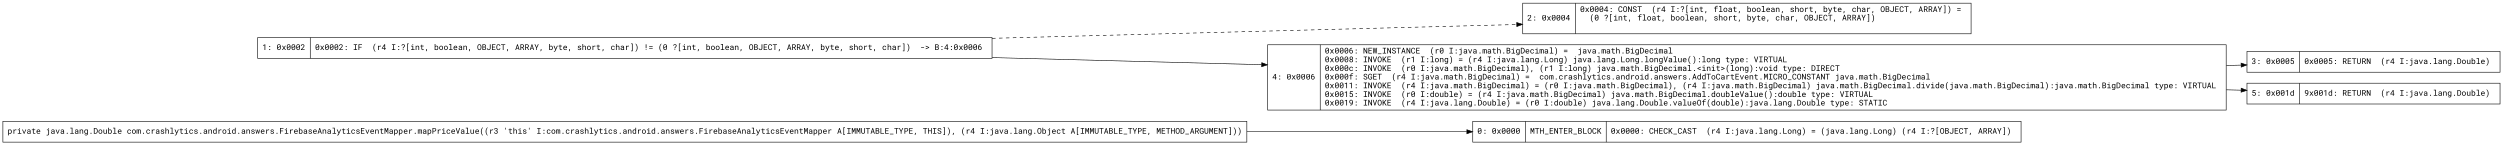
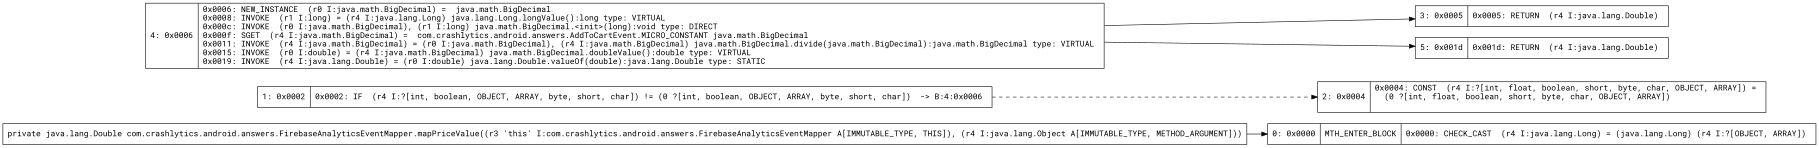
(1127, 61) -> none
(2400, 93) -> (1568, 48)
